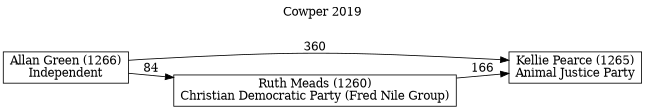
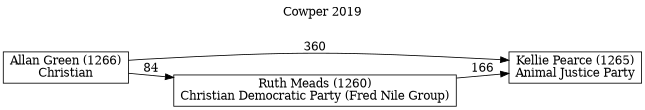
(66, 68) -> (66, 68)
